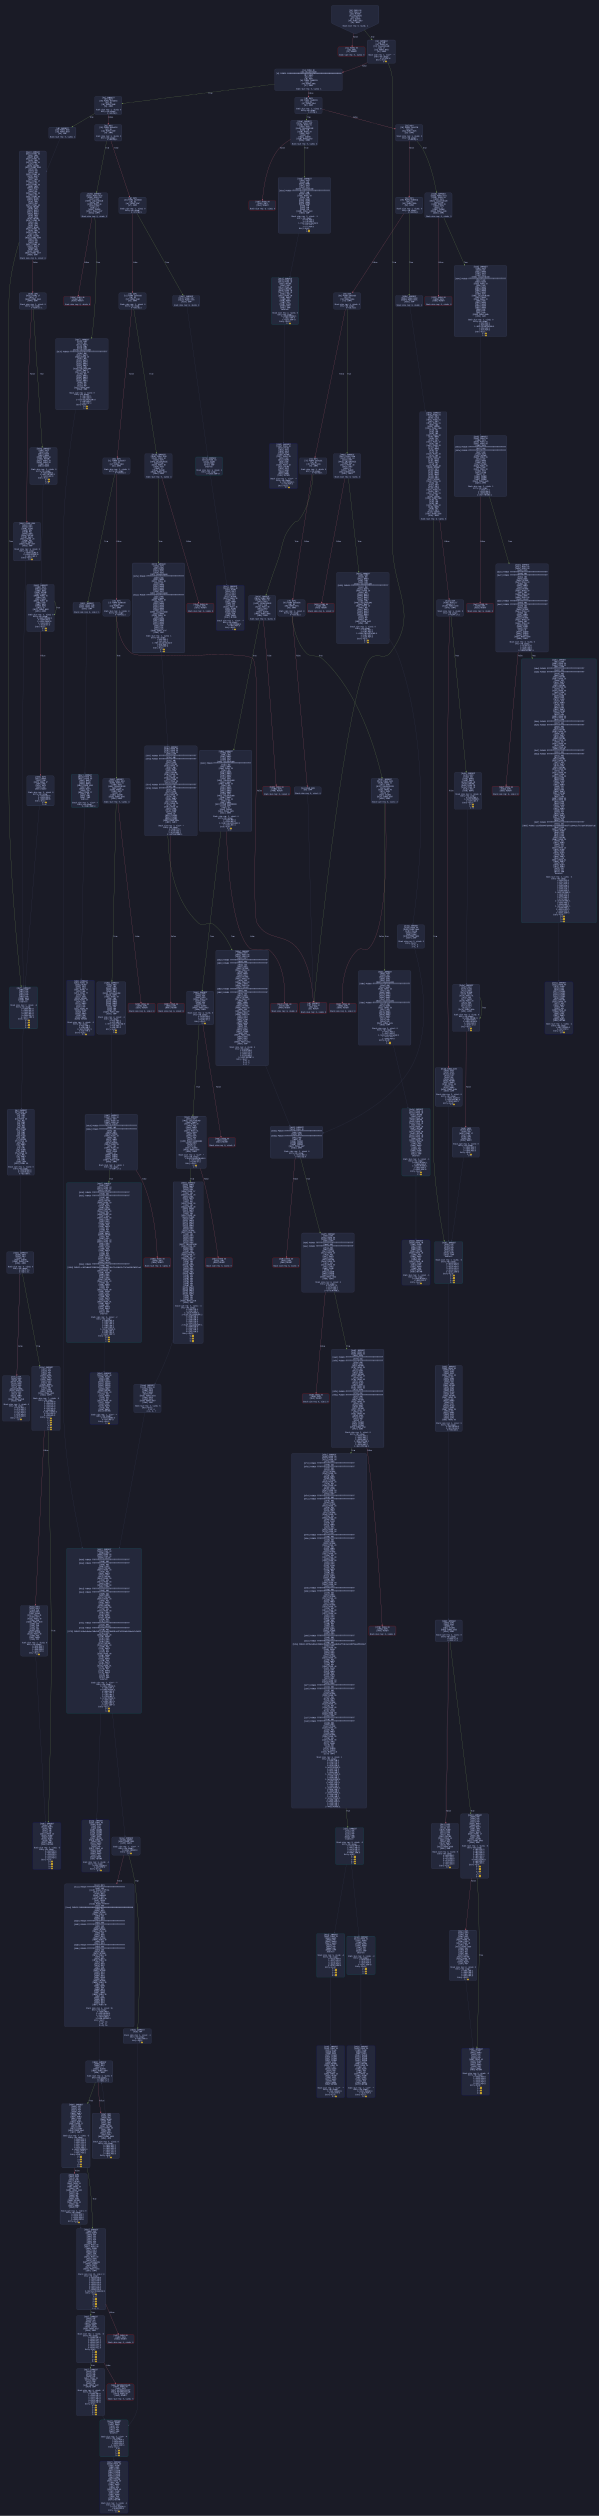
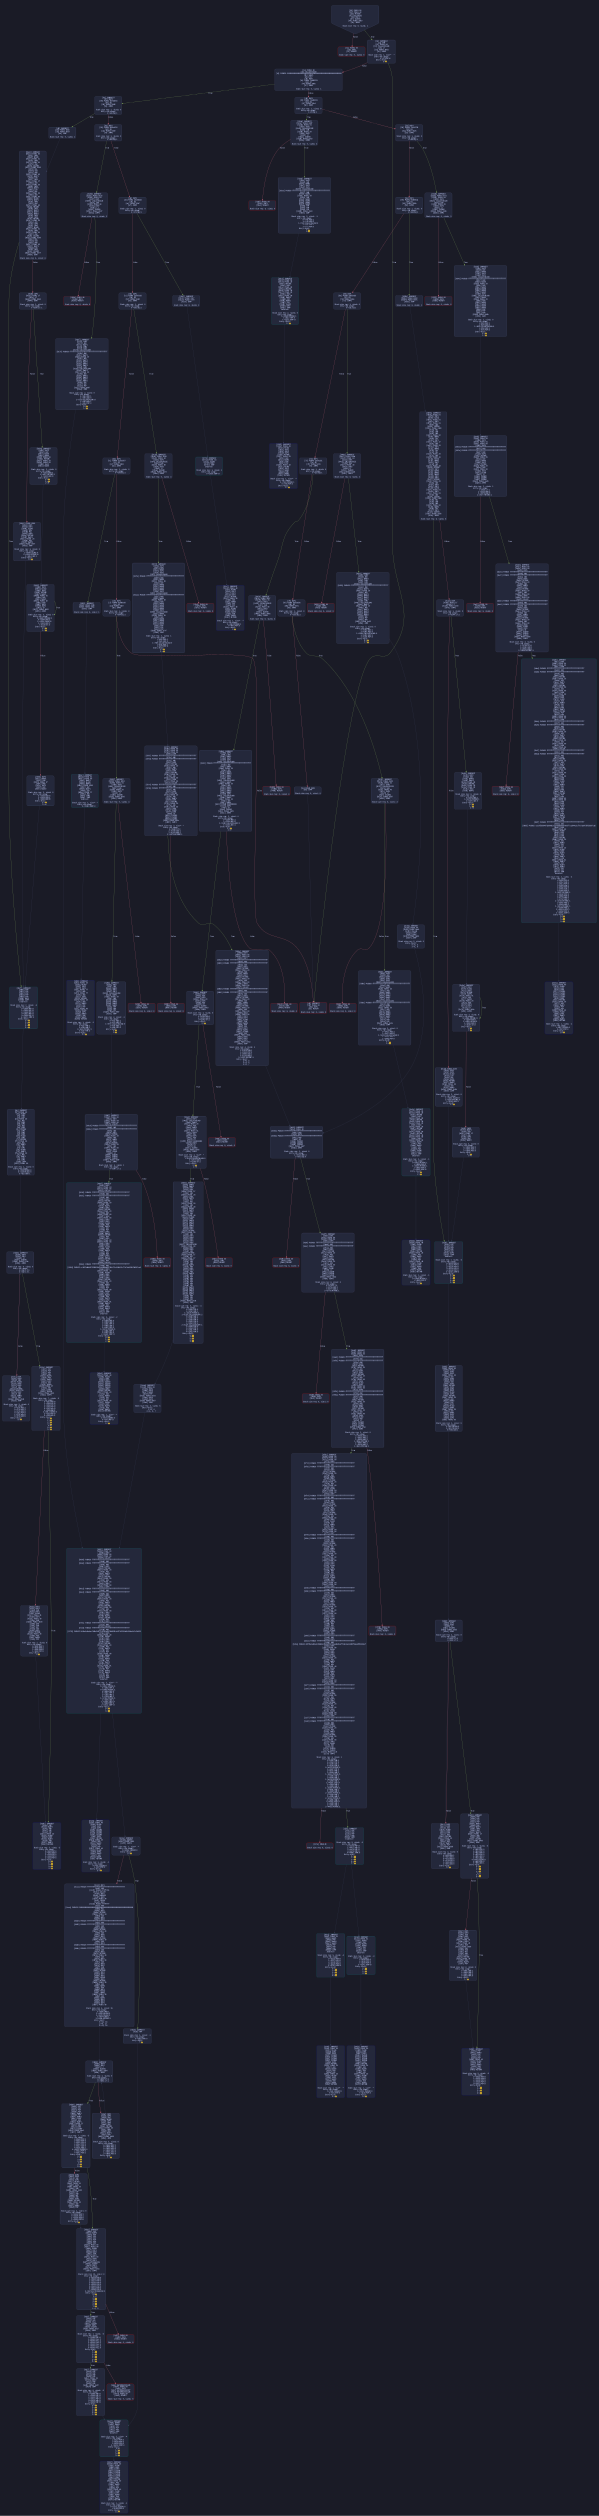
none -> (320, 1846)
